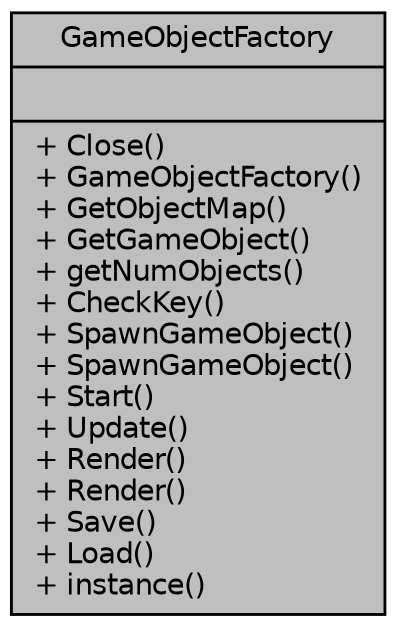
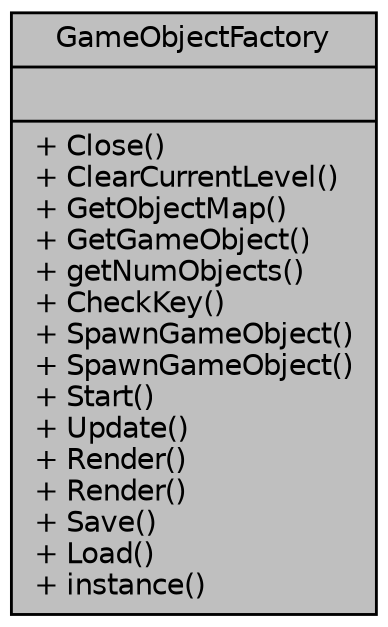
(198, 178) -> (187, 178)
